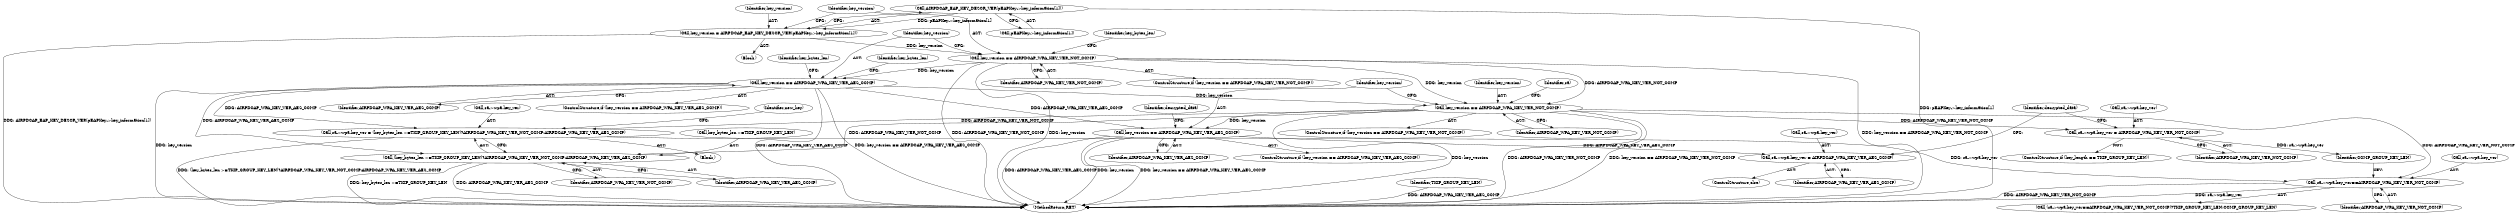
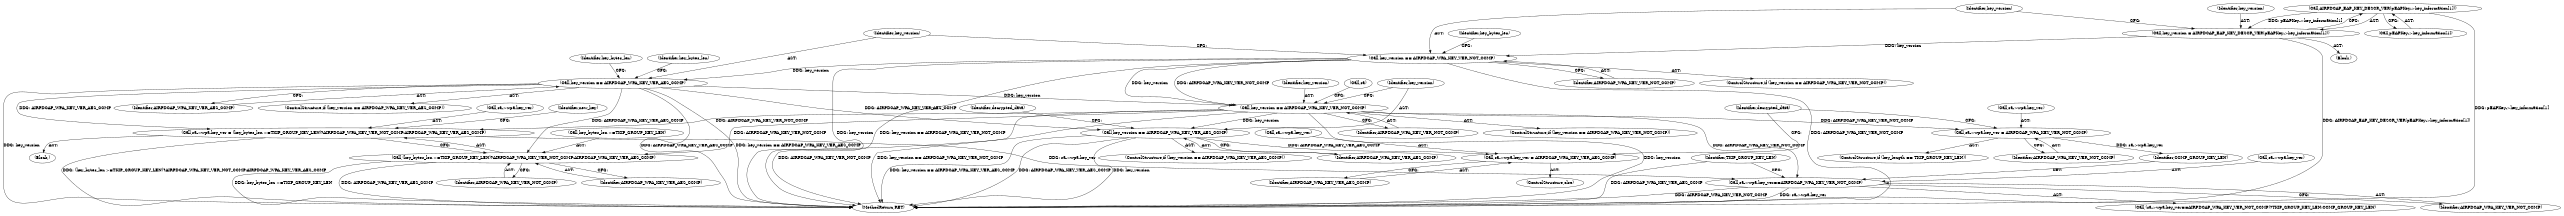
(1557, 83) -> (1358, 83)
(2119, 145) -> (1975, 145)
none -> (1767, 170)
